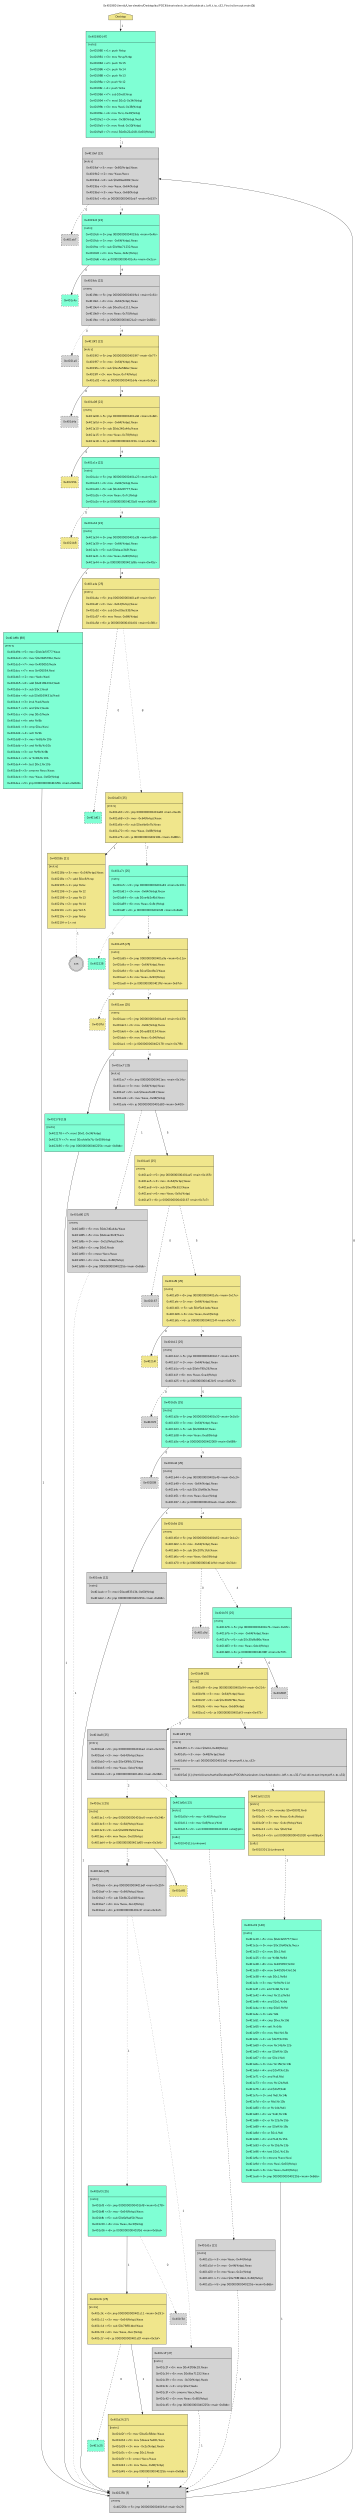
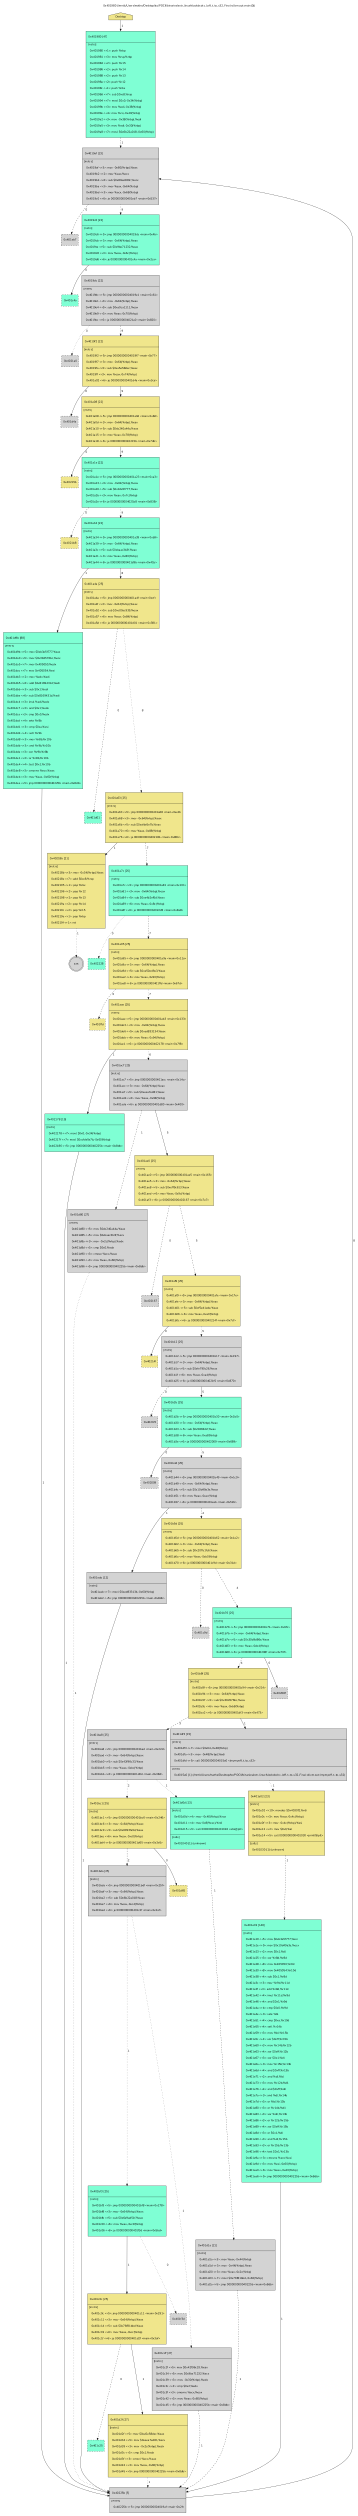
(121, 269) -> none
